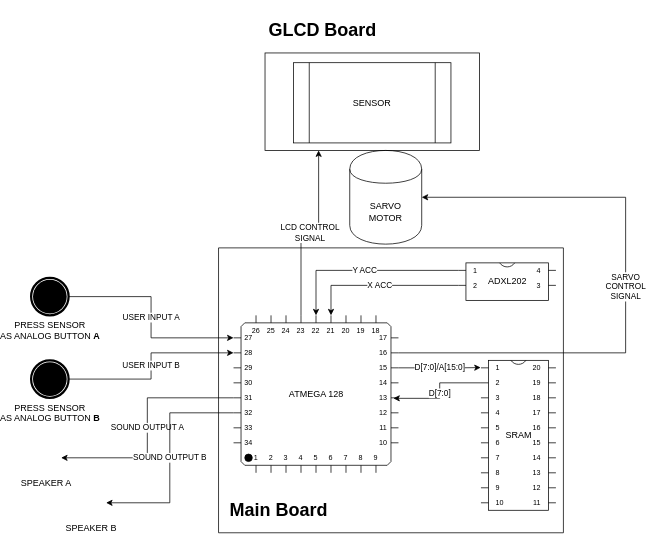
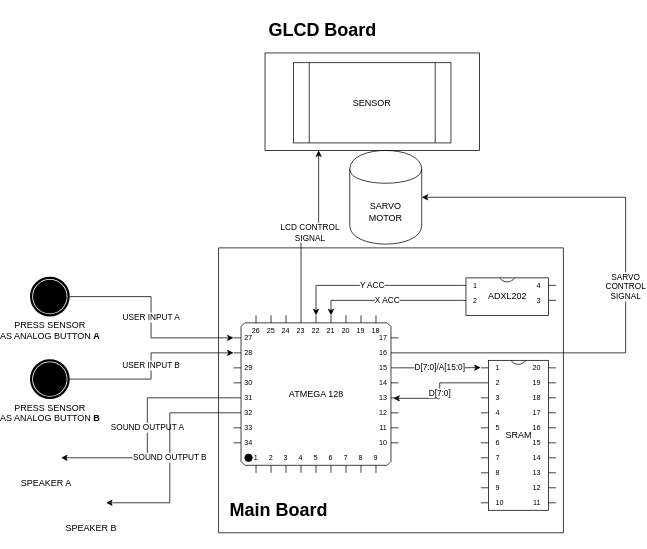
(507, 282) -> (507, 297)
